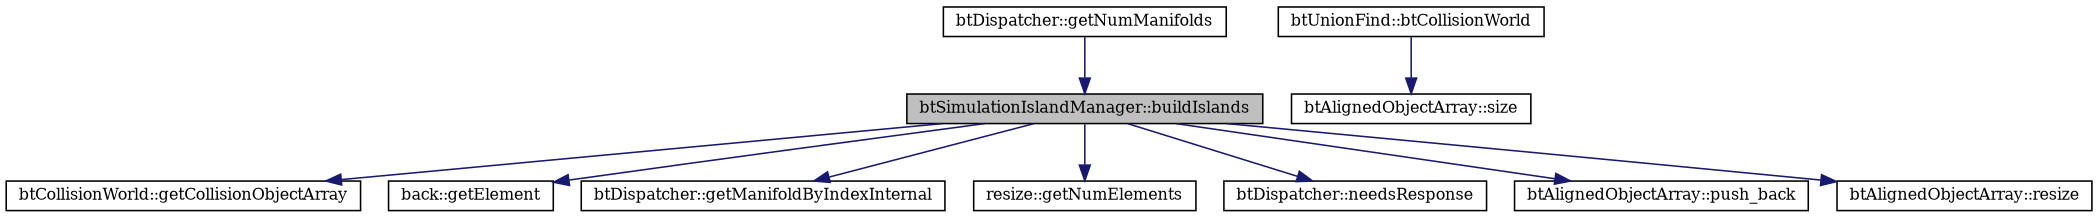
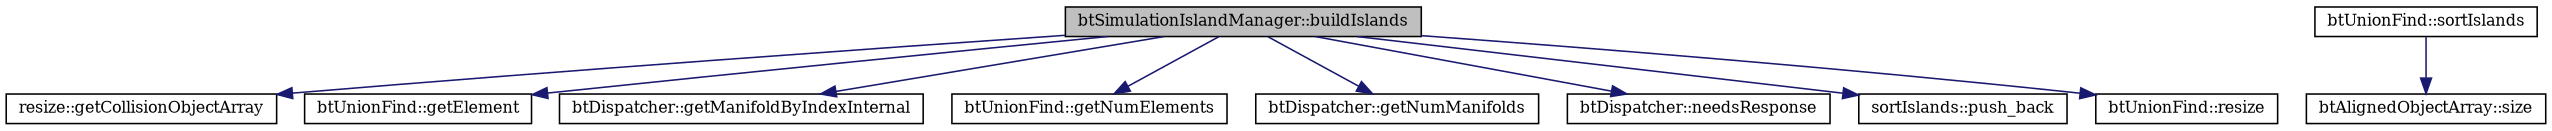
(1411, 22) -> (2426, 22)
(1085, 57) -> (1313, 62)
(183, 196) -> (141, 109)
(471, 196) -> (418, 109)
(1085, 196) -> (1089, 109)
(1661, 196) -> (1963, 109)
(1964, 196) -> (2187, 109)
